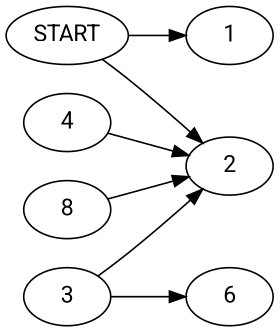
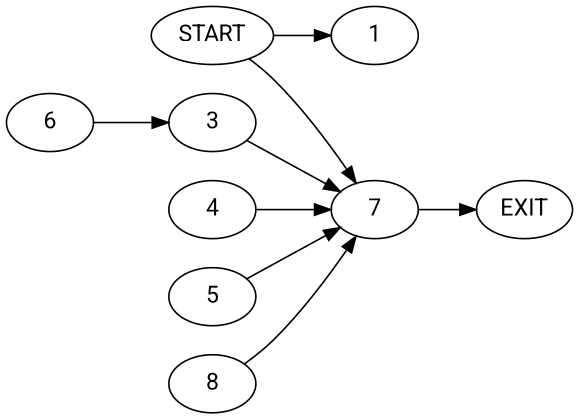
(230, 166) -> (375, 210)
none -> (525, 210)
(140, 297) -> (123, 123)
none -> (212, 297)
